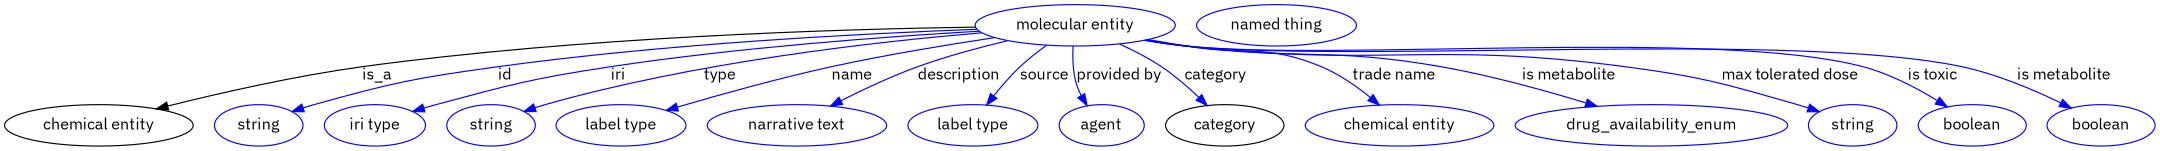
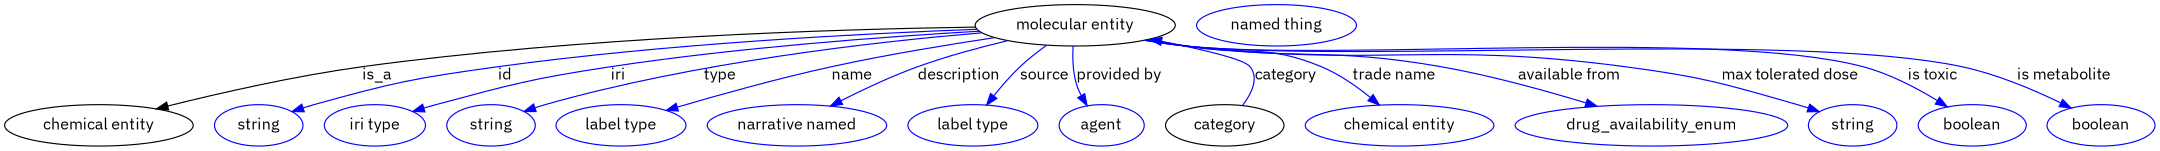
(1075, 25) -> (1075, 25)
(1162, 67) -> (1234, 59)
(1569, 75) -> (1569, 75)
(797, 125) -> (797, 125)
